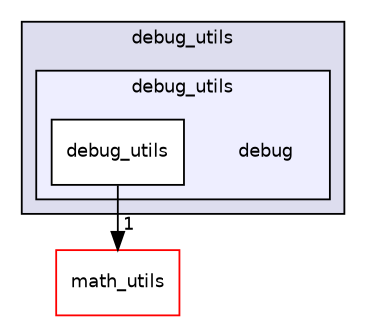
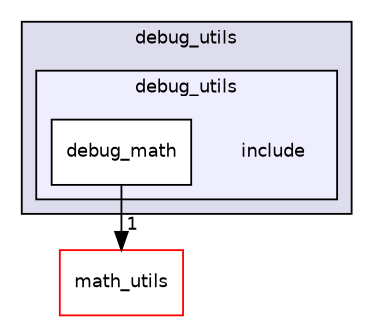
(118, 152) -> (121, 152)
(266, 152) -> (274, 152)
